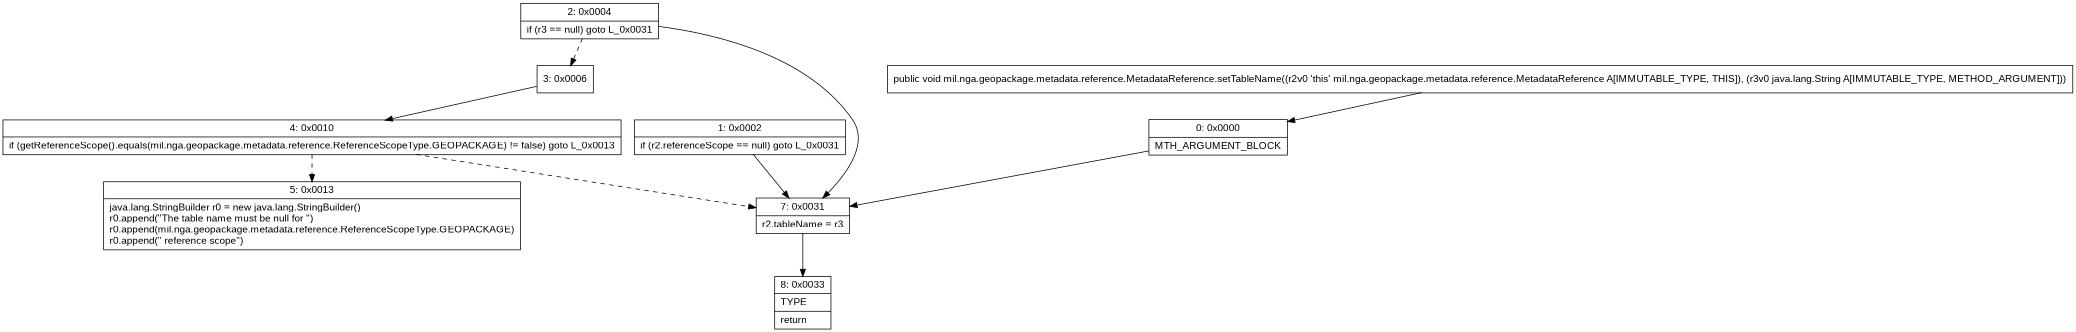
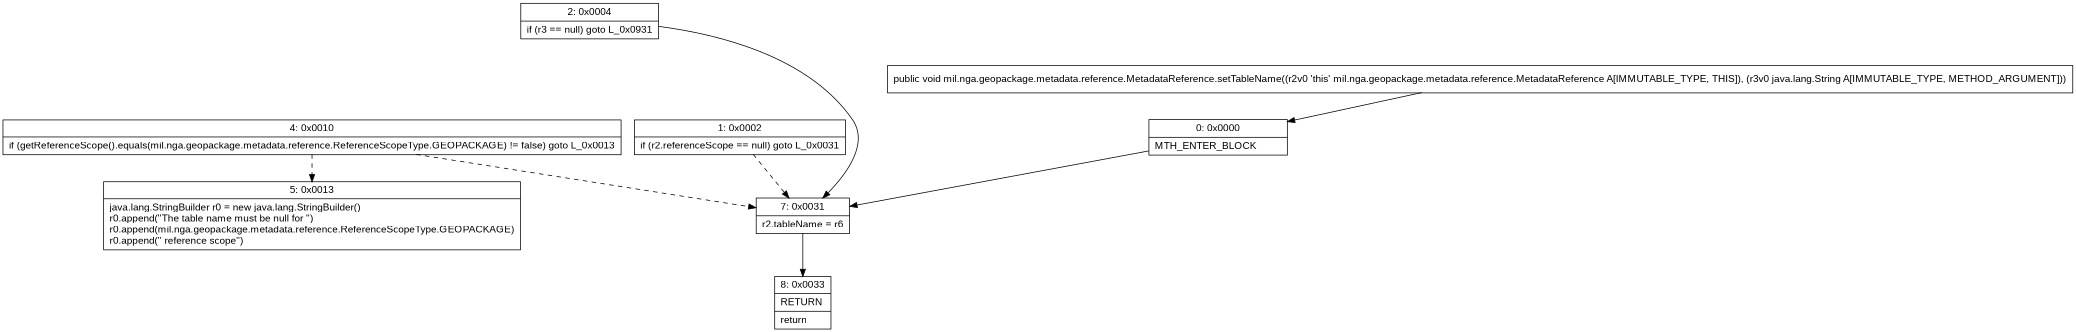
(590, 30) -> (590, 30)
(565, 79) -> none
(1218, 146) -> (1206, 146)
(769, 173) -> (769, 173)
(803, 224) -> (803, 224)
(794, 302) -> (802, 302)
